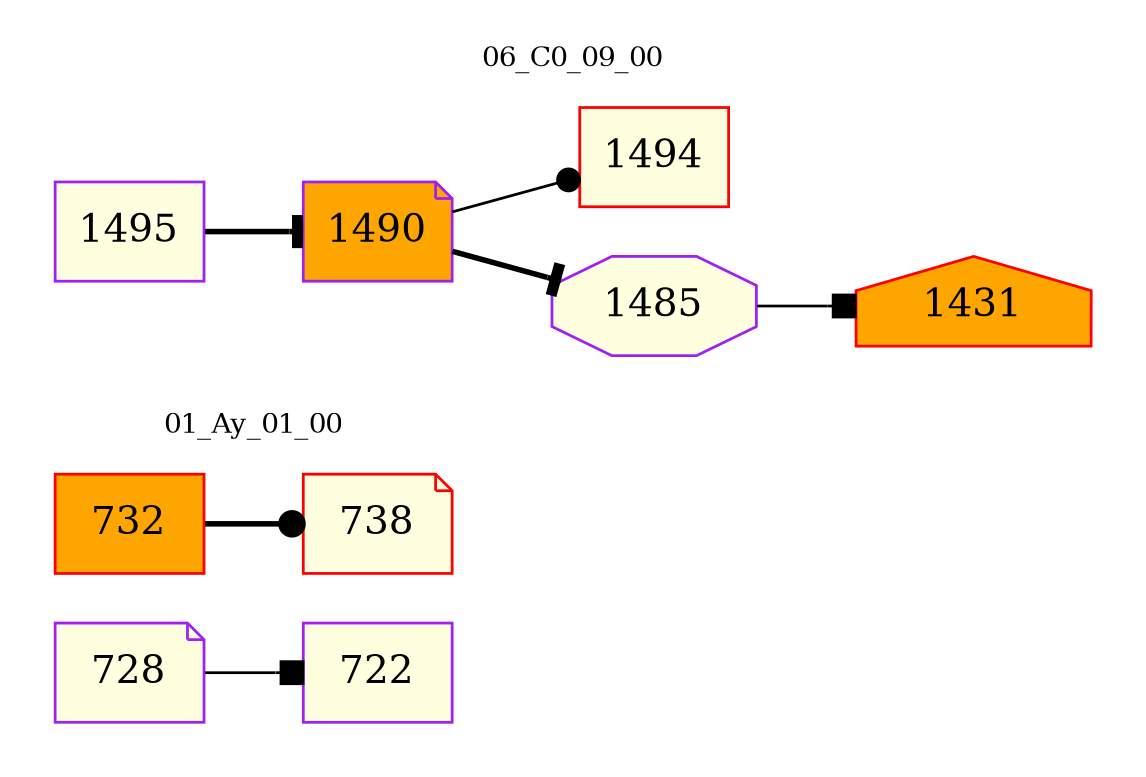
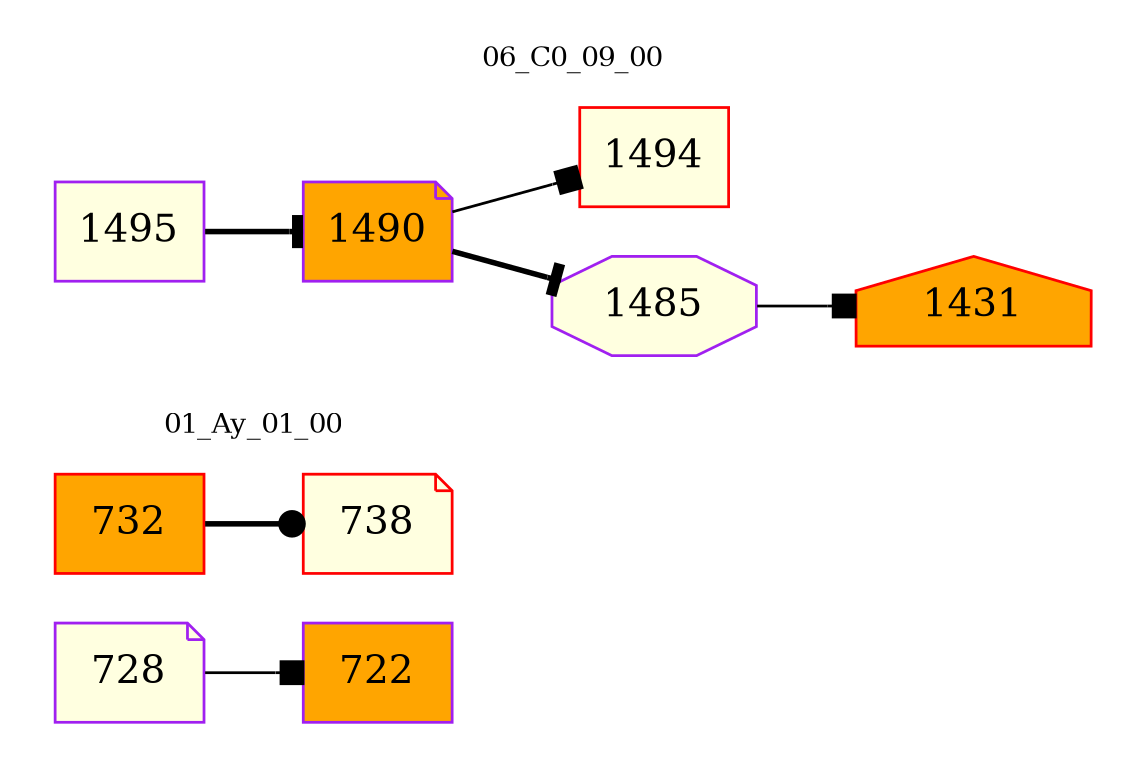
(505, 197) -> (502, 198)
(378, 673) -> (378, 673)
